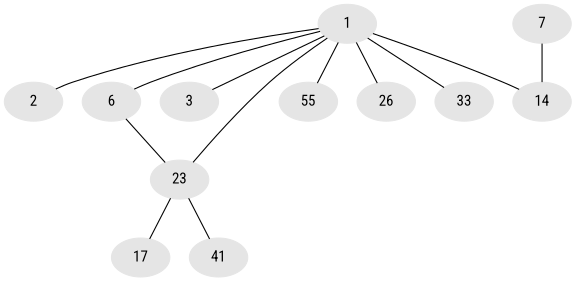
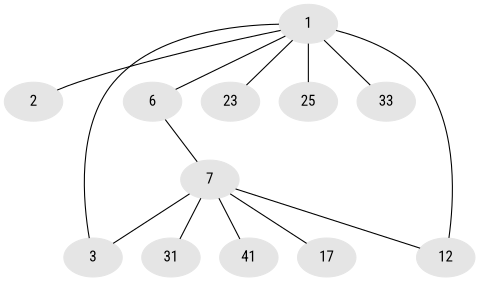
(308, 102) -> (308, 102)
(386, 102) -> none
(542, 102) -> (446, 258)
(146, 141) -> (181, 141)
none -> (151, 219)
(160, 219) -> (268, 219)
(199, 219) -> (229, 219)
none -> (171, 258)
